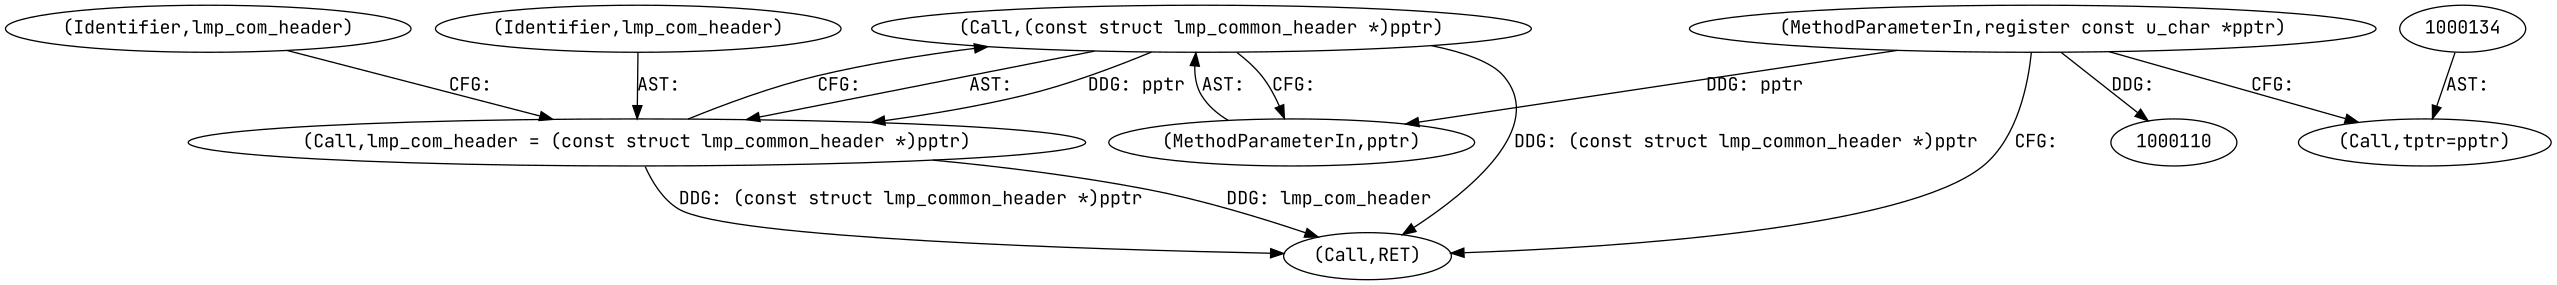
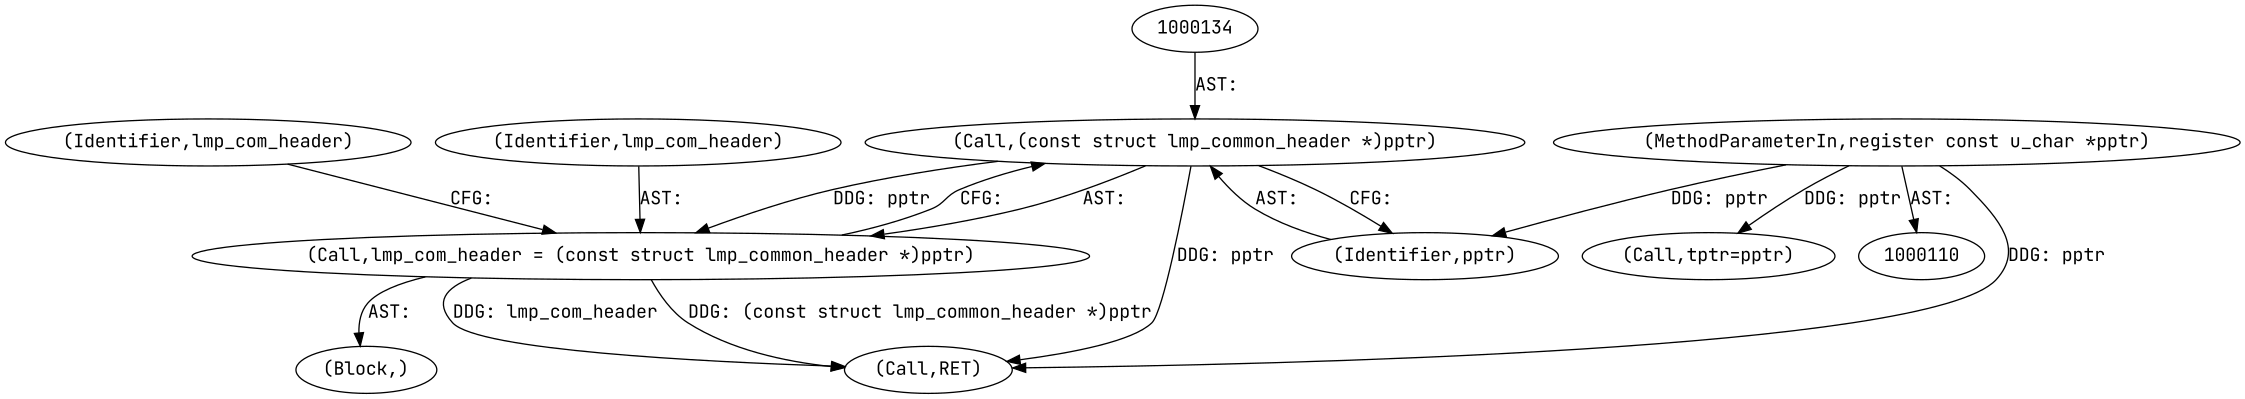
(2446, 79) -> (1195, 79)
(2139, 86) -> (1937, 199)
(2278, 86) -> (1853, 199)
(1292, 142) -> (1425, 256)
(1746, 142) -> (1226, 256)
(2042, 142) -> (2057, 256)
none -> (366, 370)
